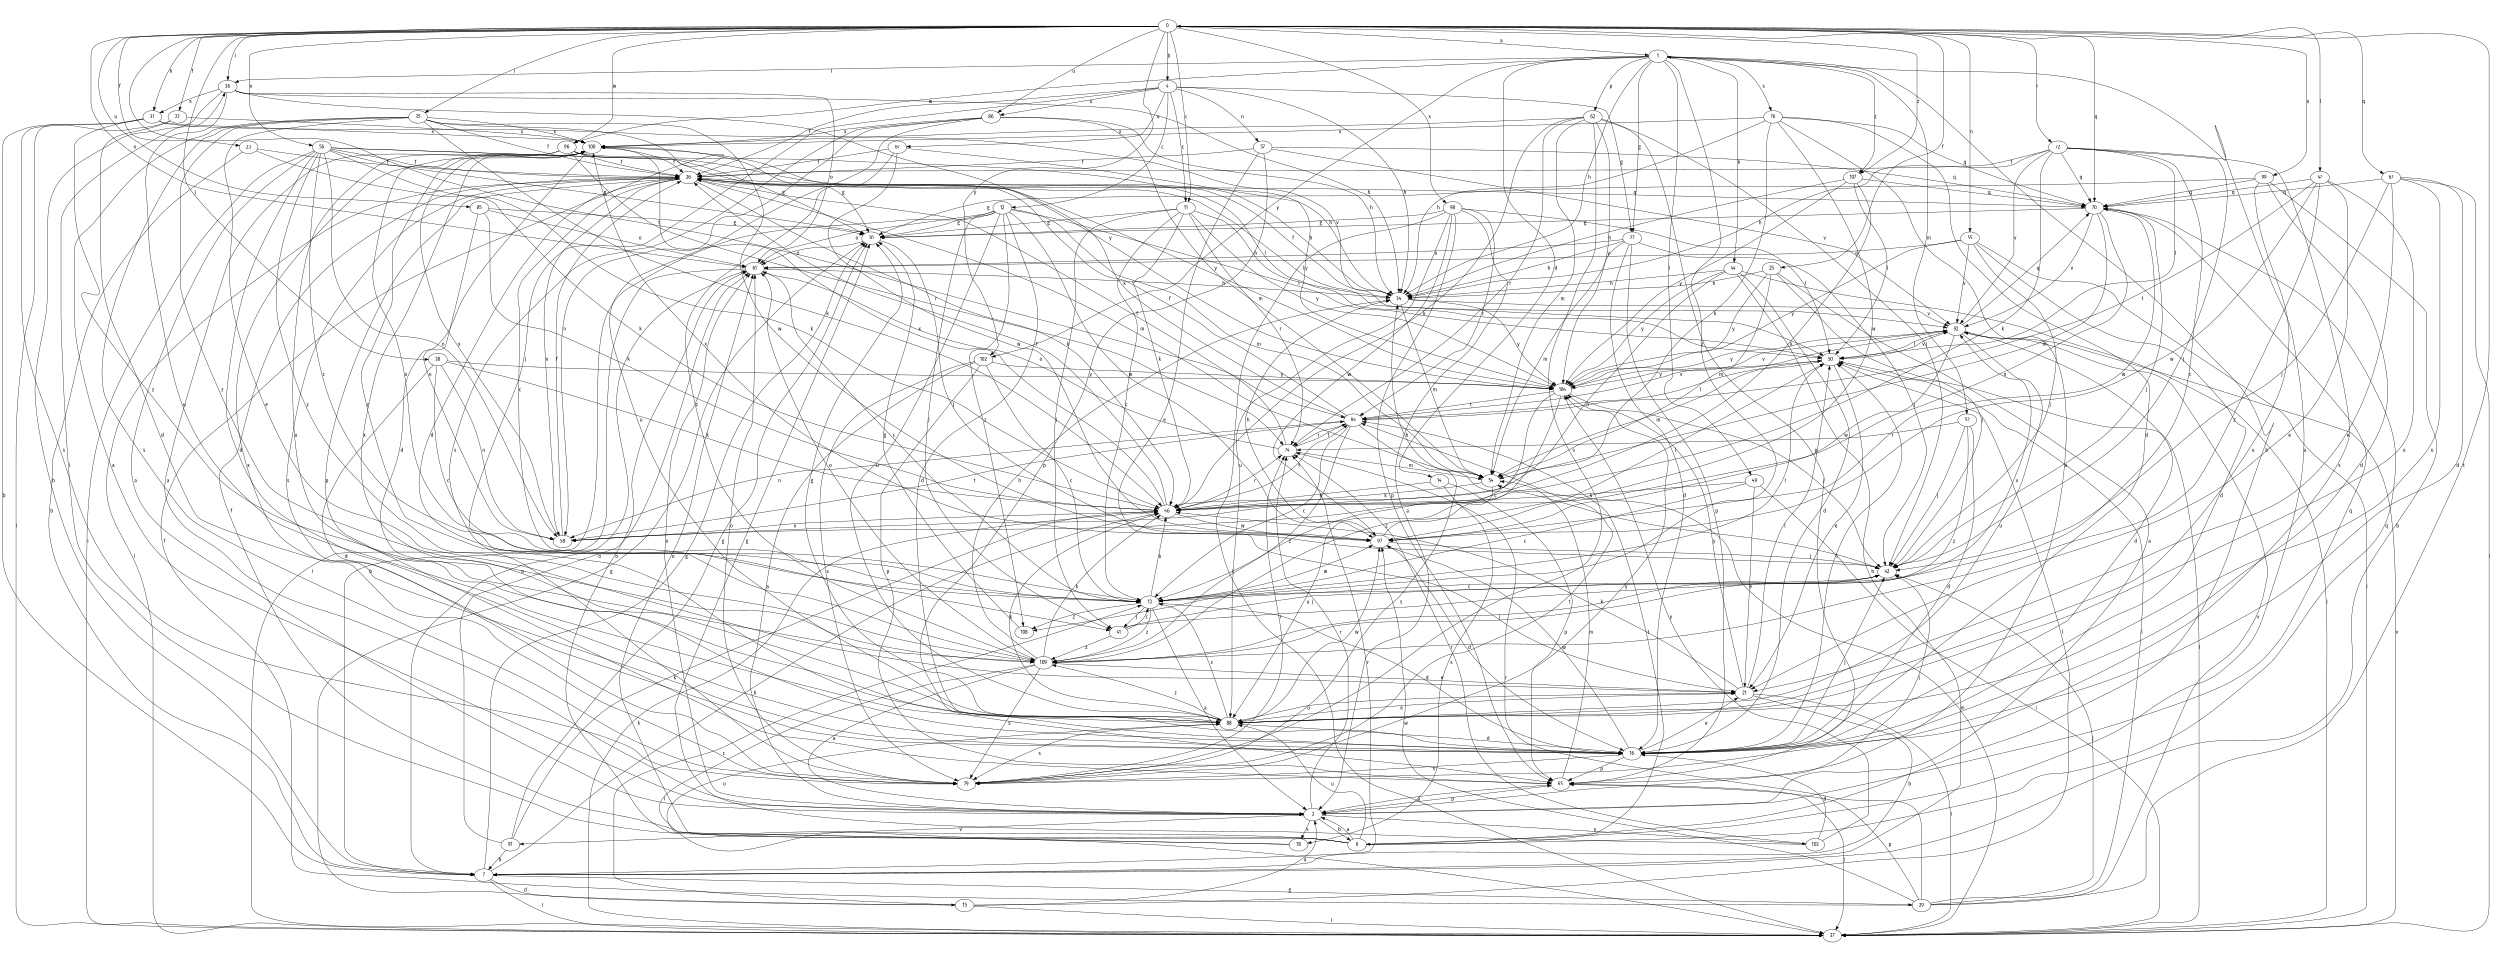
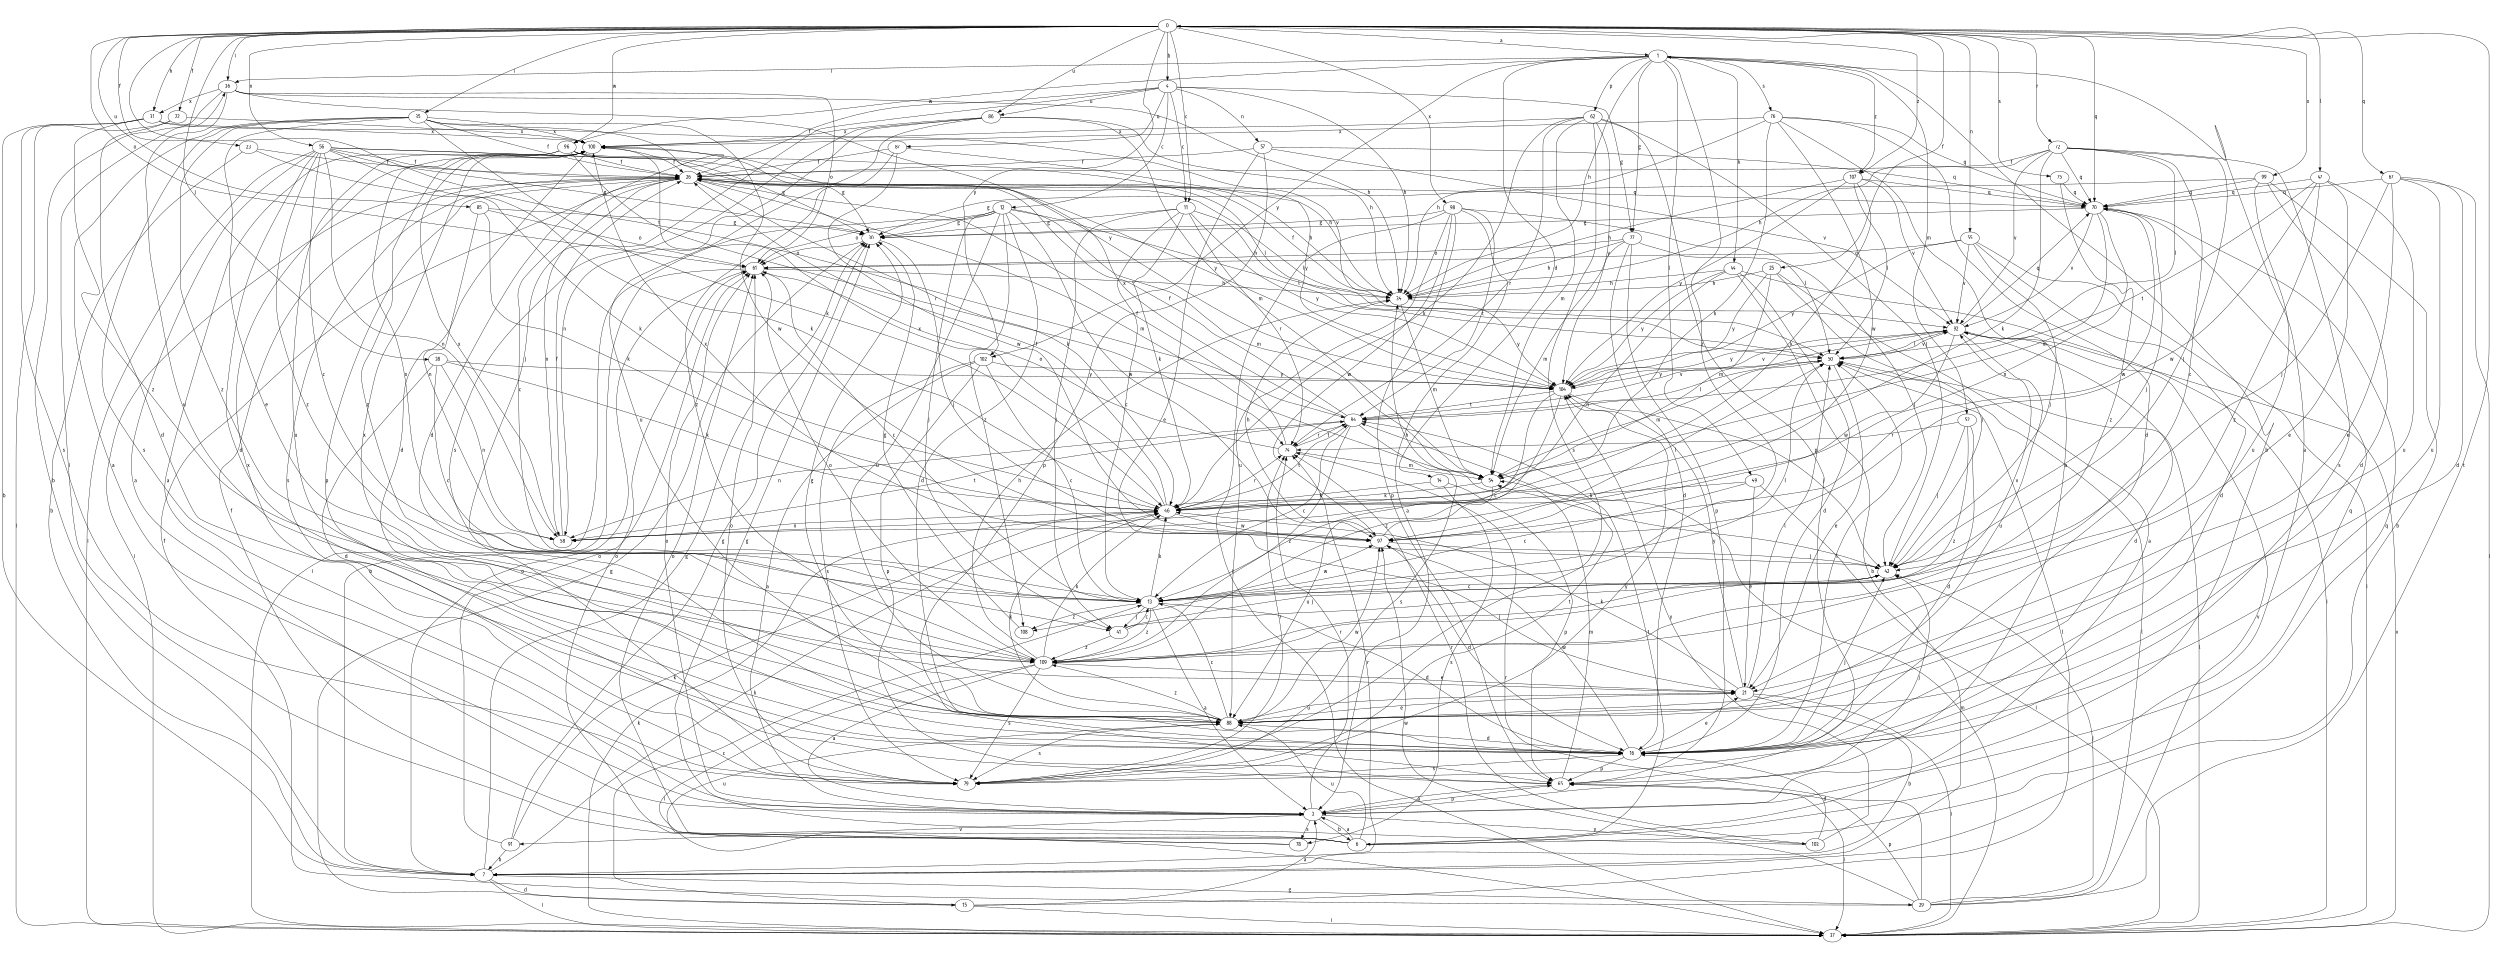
none -> (2060, 178)
(1651, 306) -> (1905, 242)
